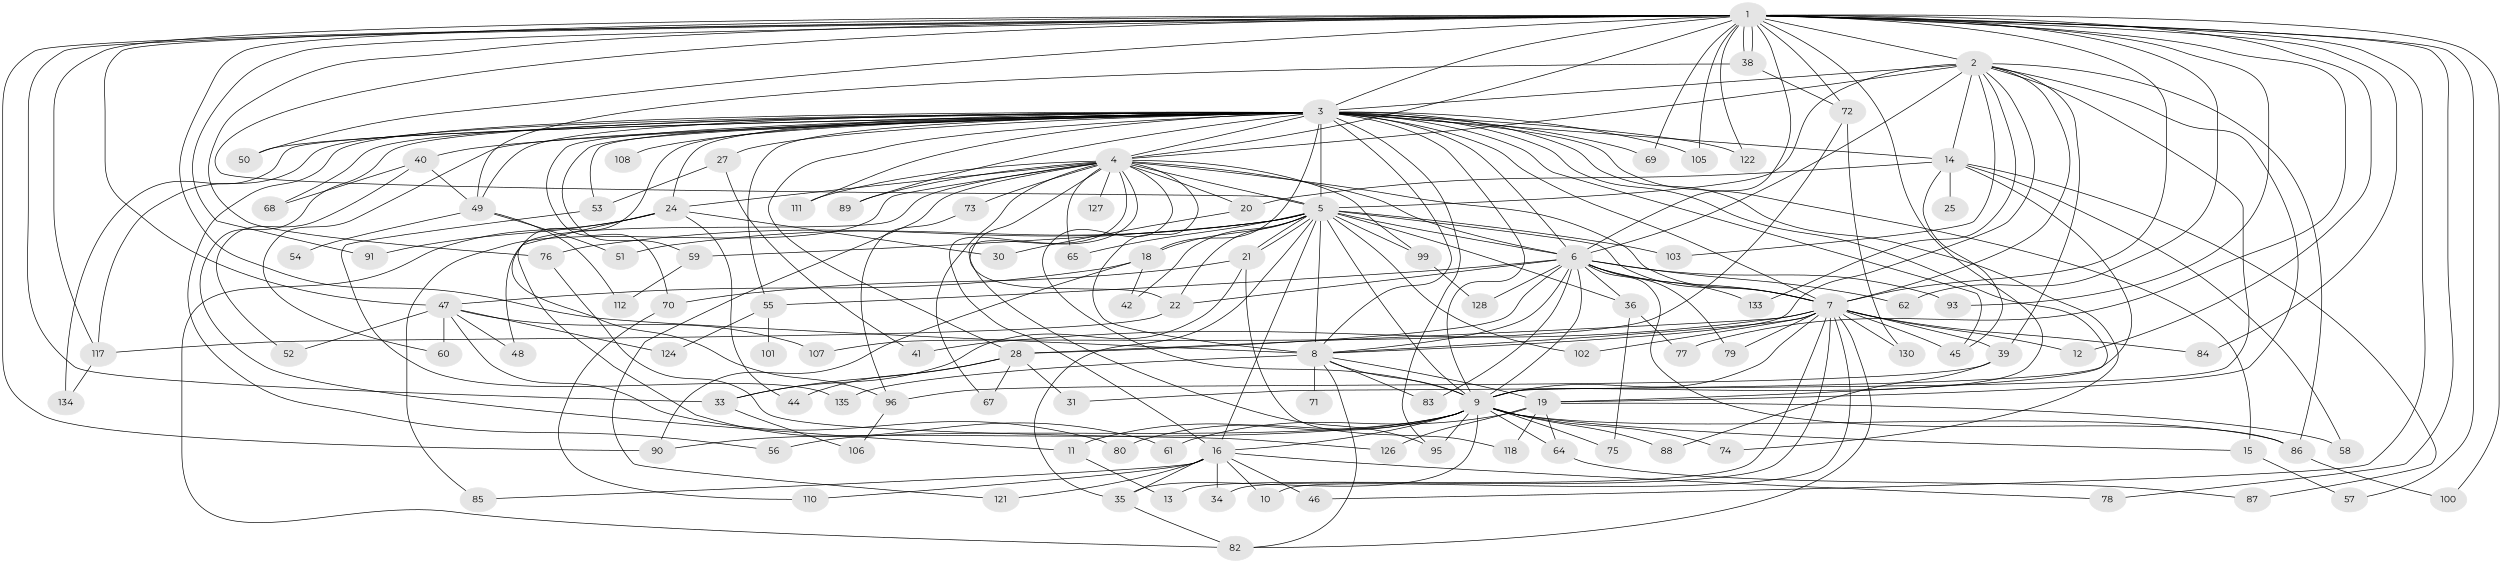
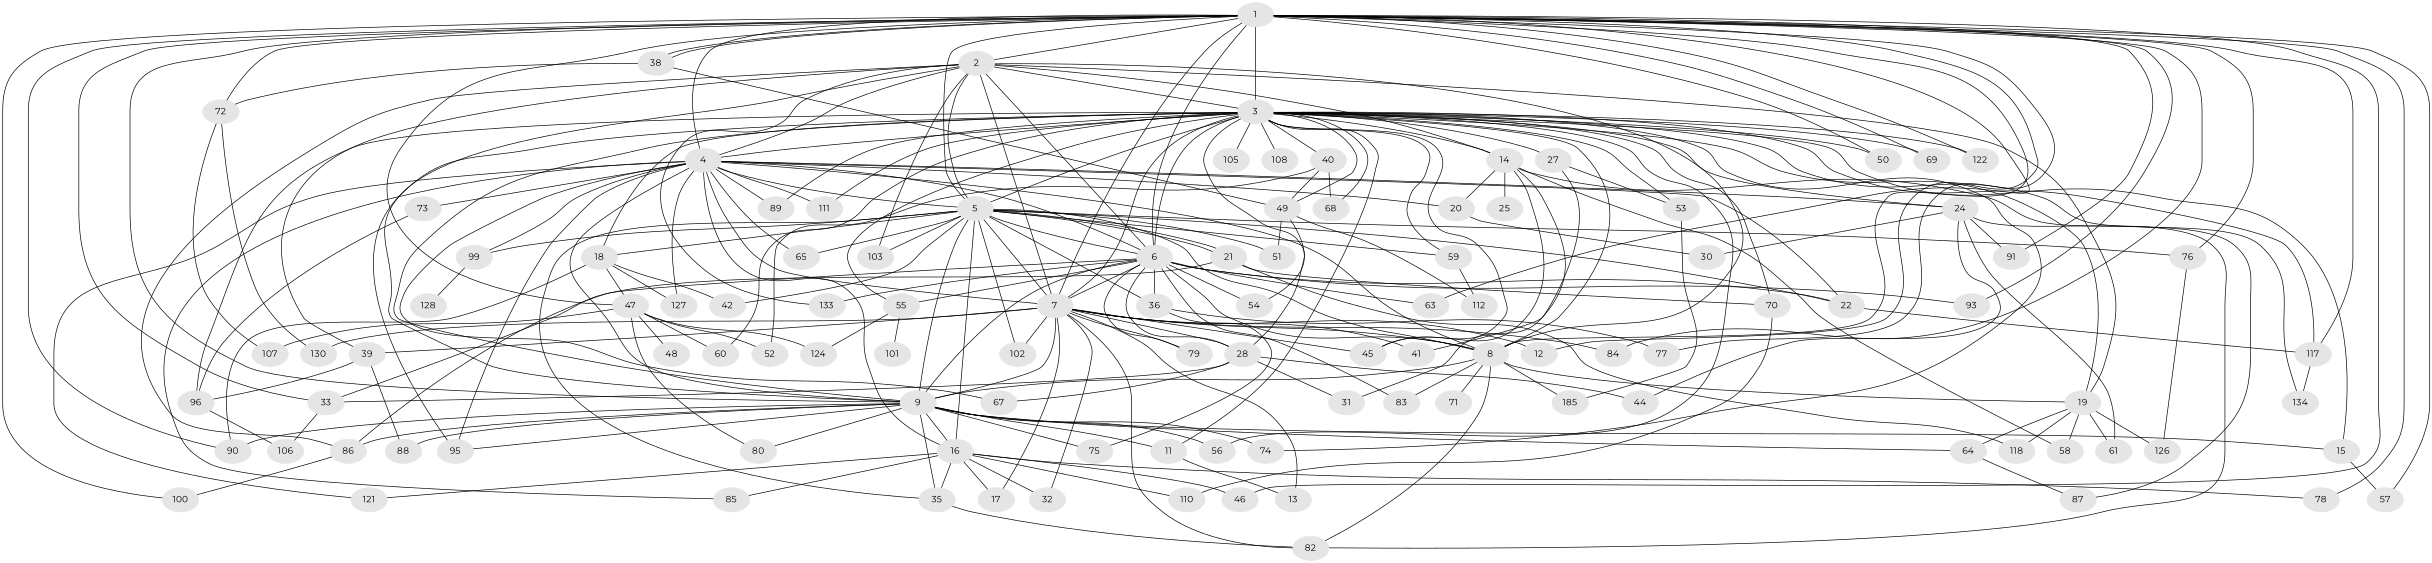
(1709, 76) -> none
(763, 227) -> none
none -> (639, 282)
(1527, 282) -> (1204, 282)
(1904, 306) -> (1431, 306)
(843, 403) -> (1570, 403)
(1217, 500) -> (1047, 500)
(1266, 500) -> (996, 500)
